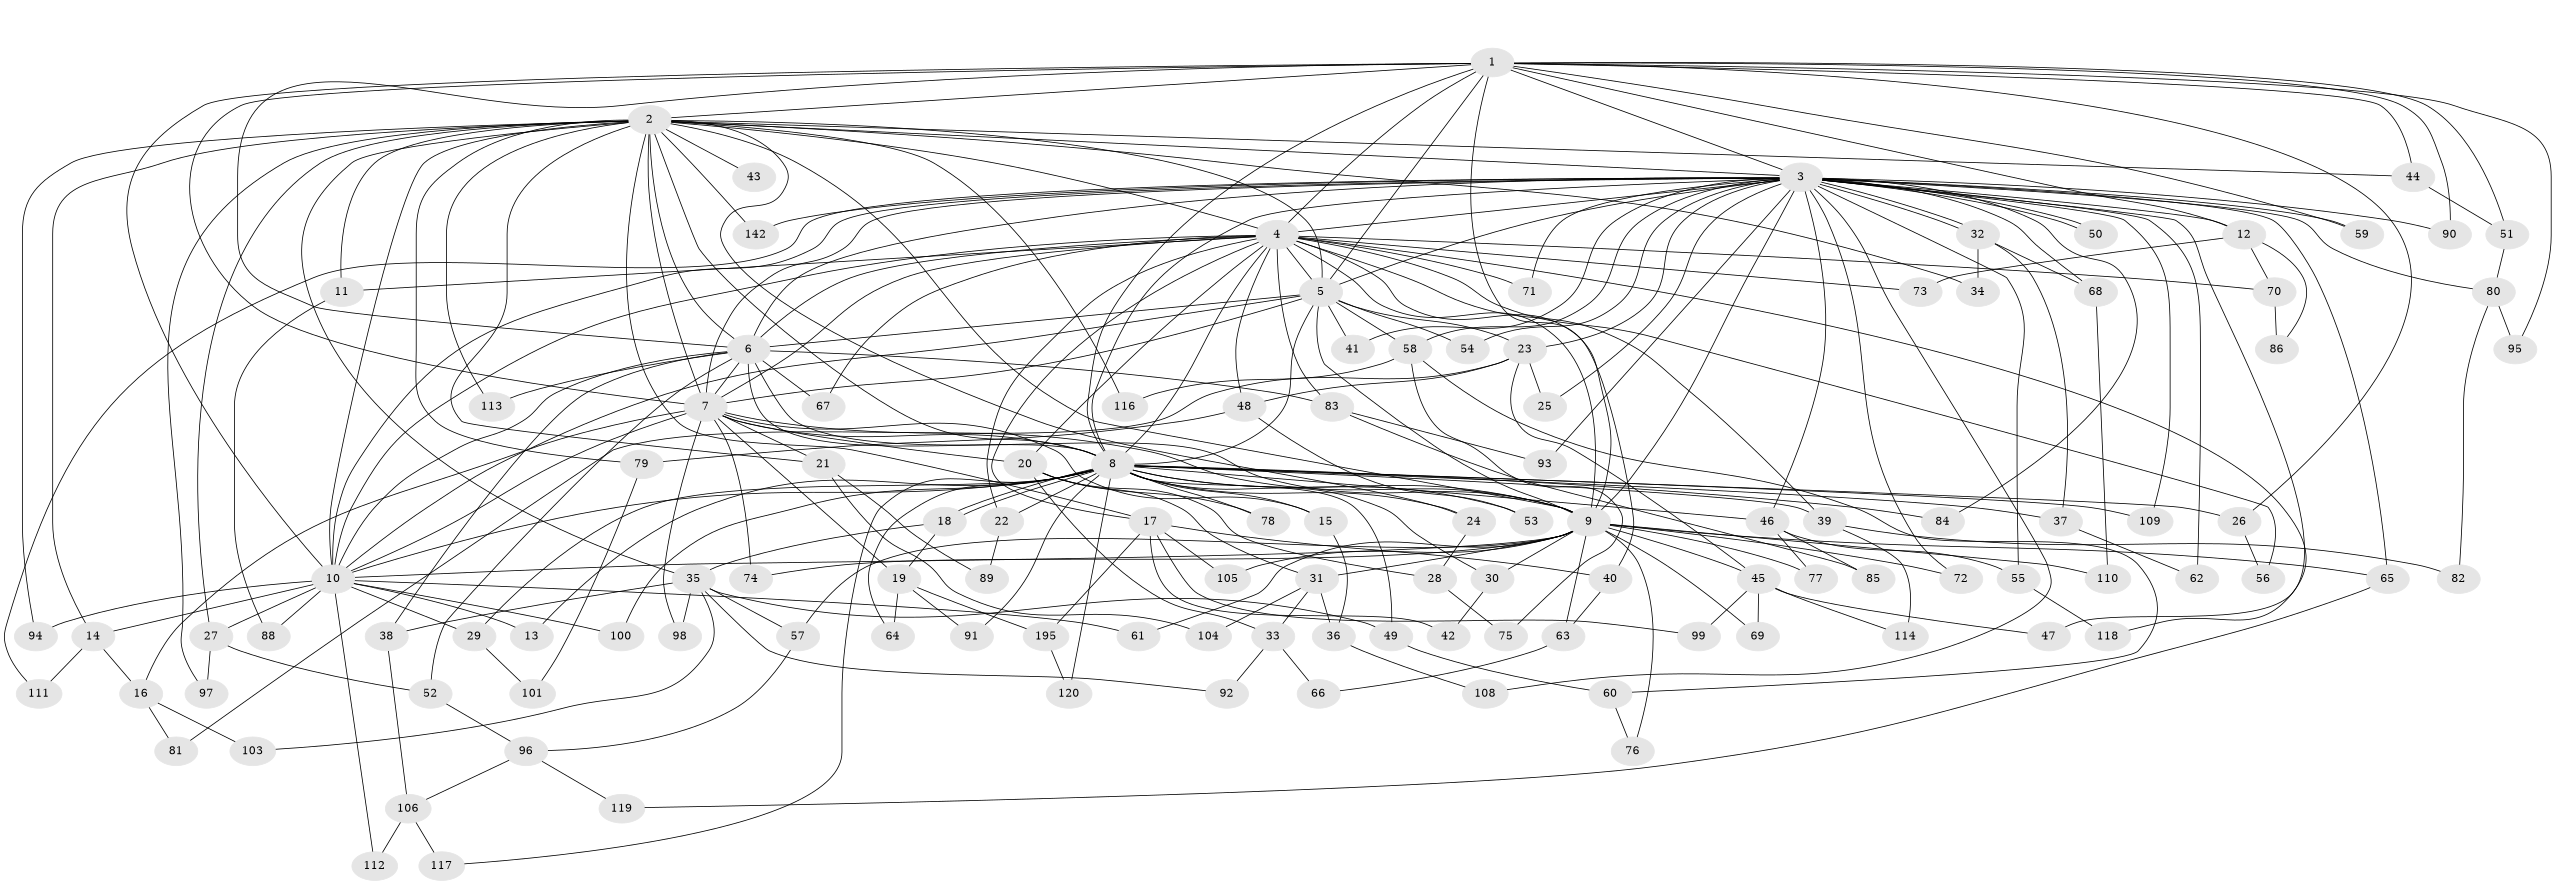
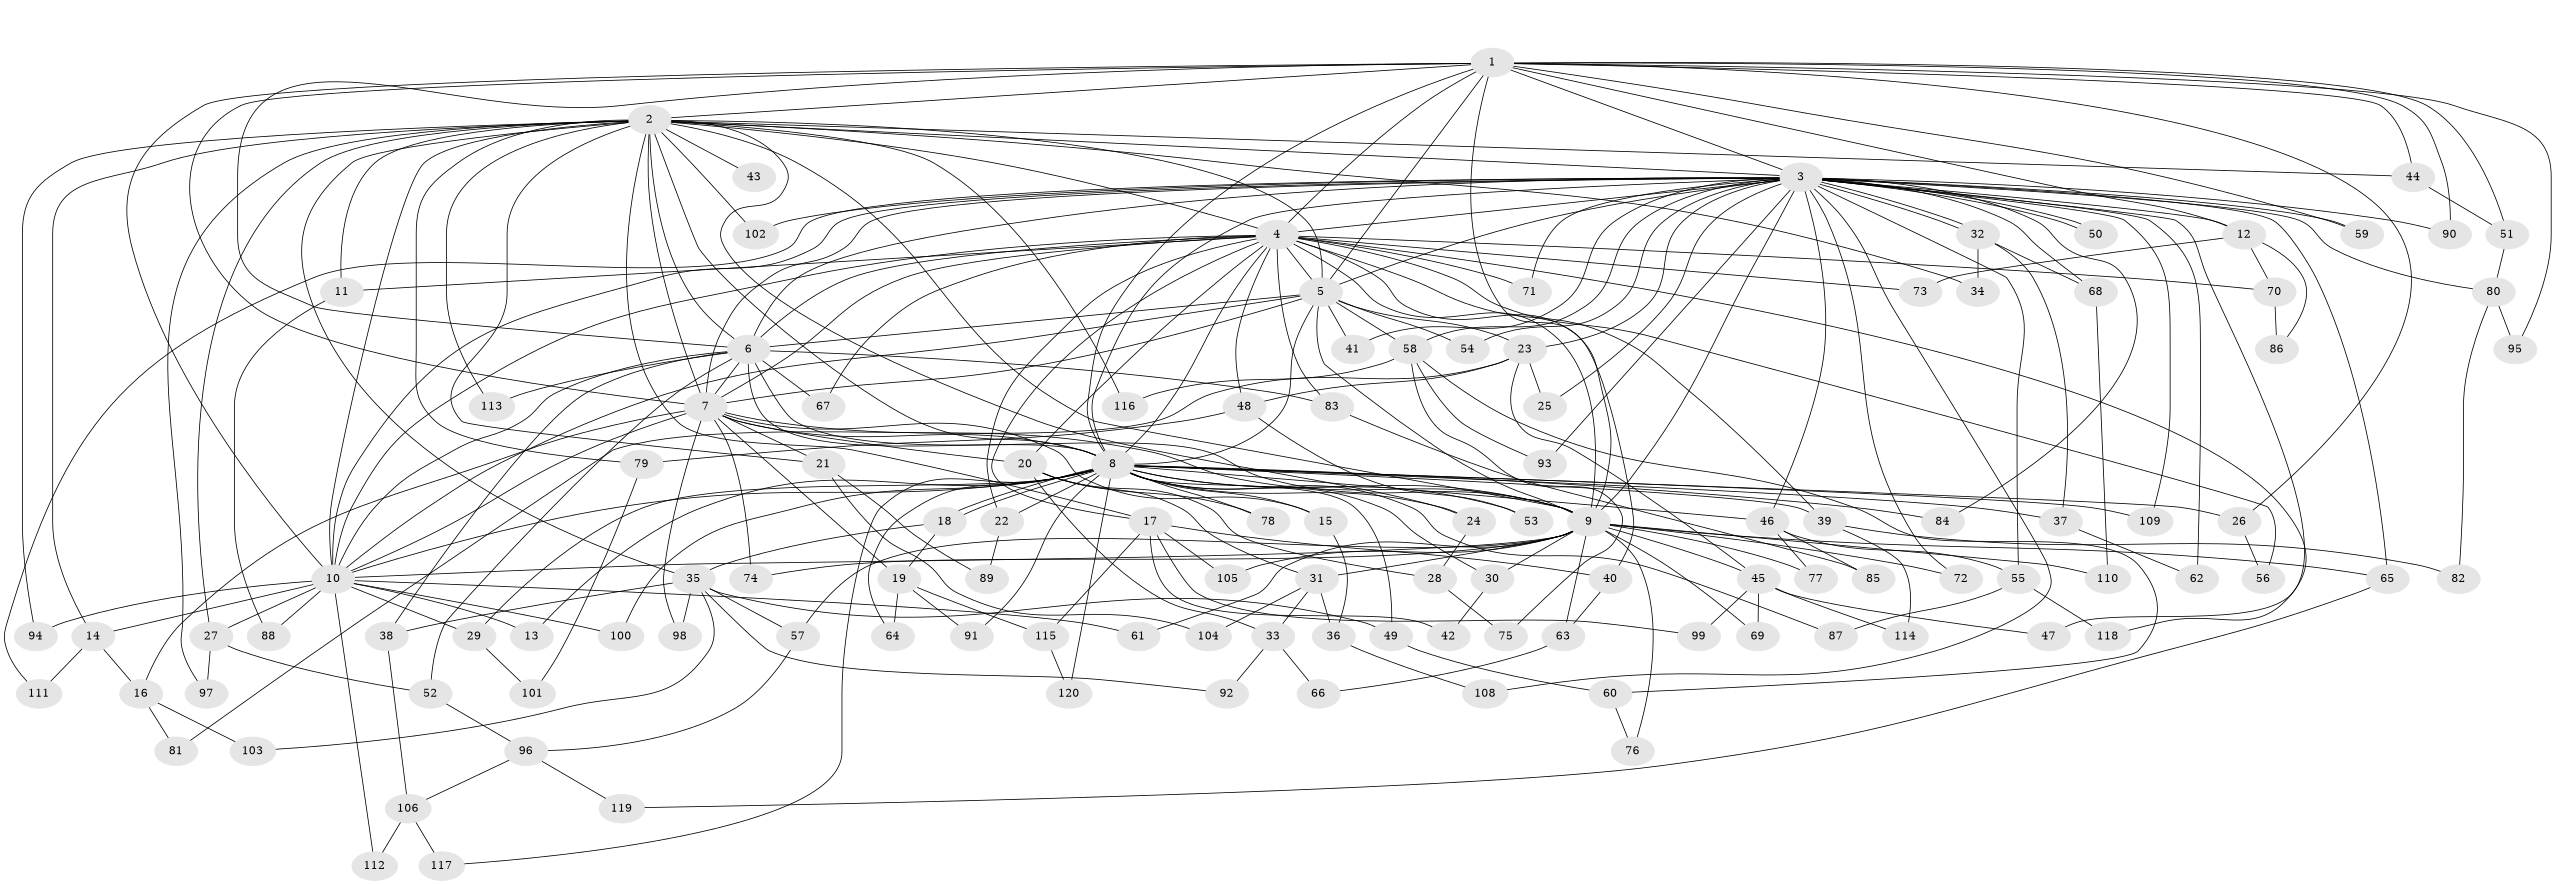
(756, 235) -> (756, 235)
(1439, 436) -> (1461, 422)
(1046, 637) -> (1046, 637)
none -> (1836, 637)
